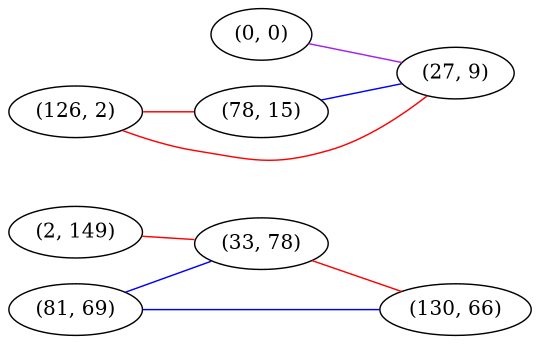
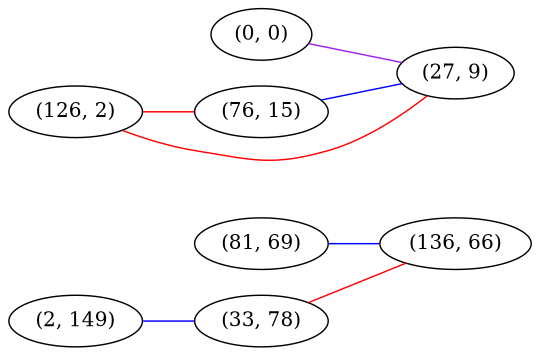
(261, 112) -> (261, 112)
(168, 238) -> (169, 321)
(168, 277) -> none
(456, 310) -> (456, 244)
